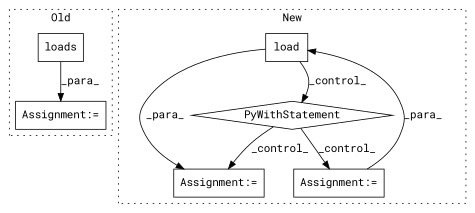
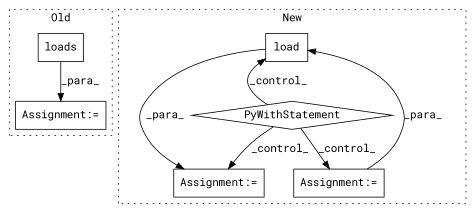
(308, 78) -> (249, 86)
